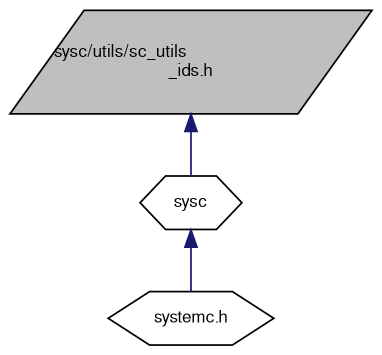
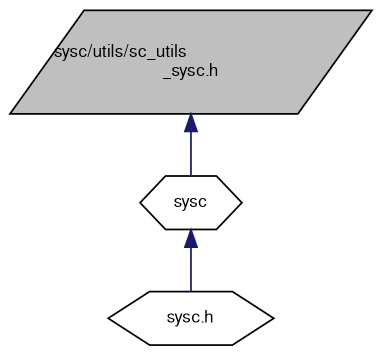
(191, 62) -> (191, 62)
(191, 318) -> (191, 318)
